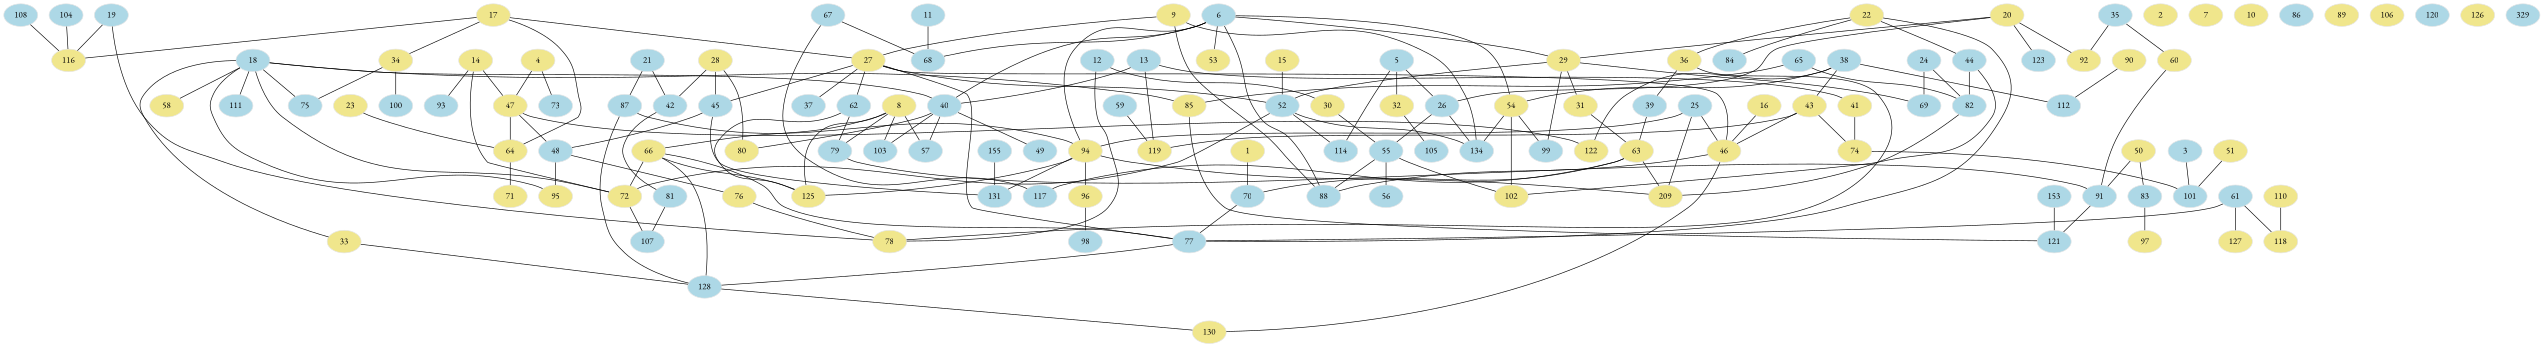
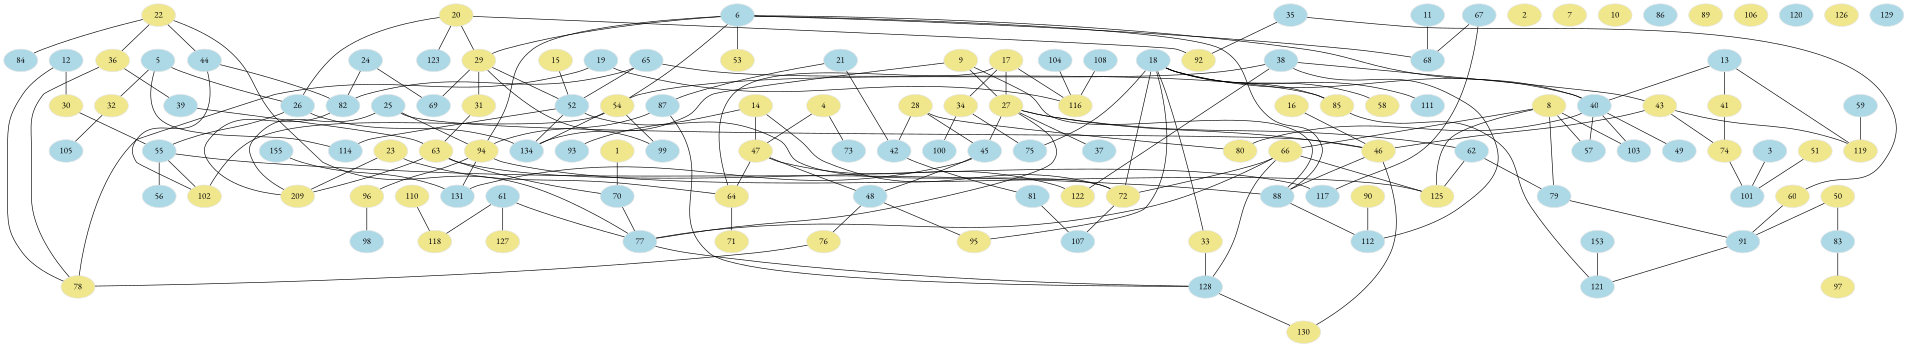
(2523, 15) -> (1887, 15)
(1122, 88) -> (609, 83)
(1278, 177) -> (341, 175)
none -> (1322, 219)
